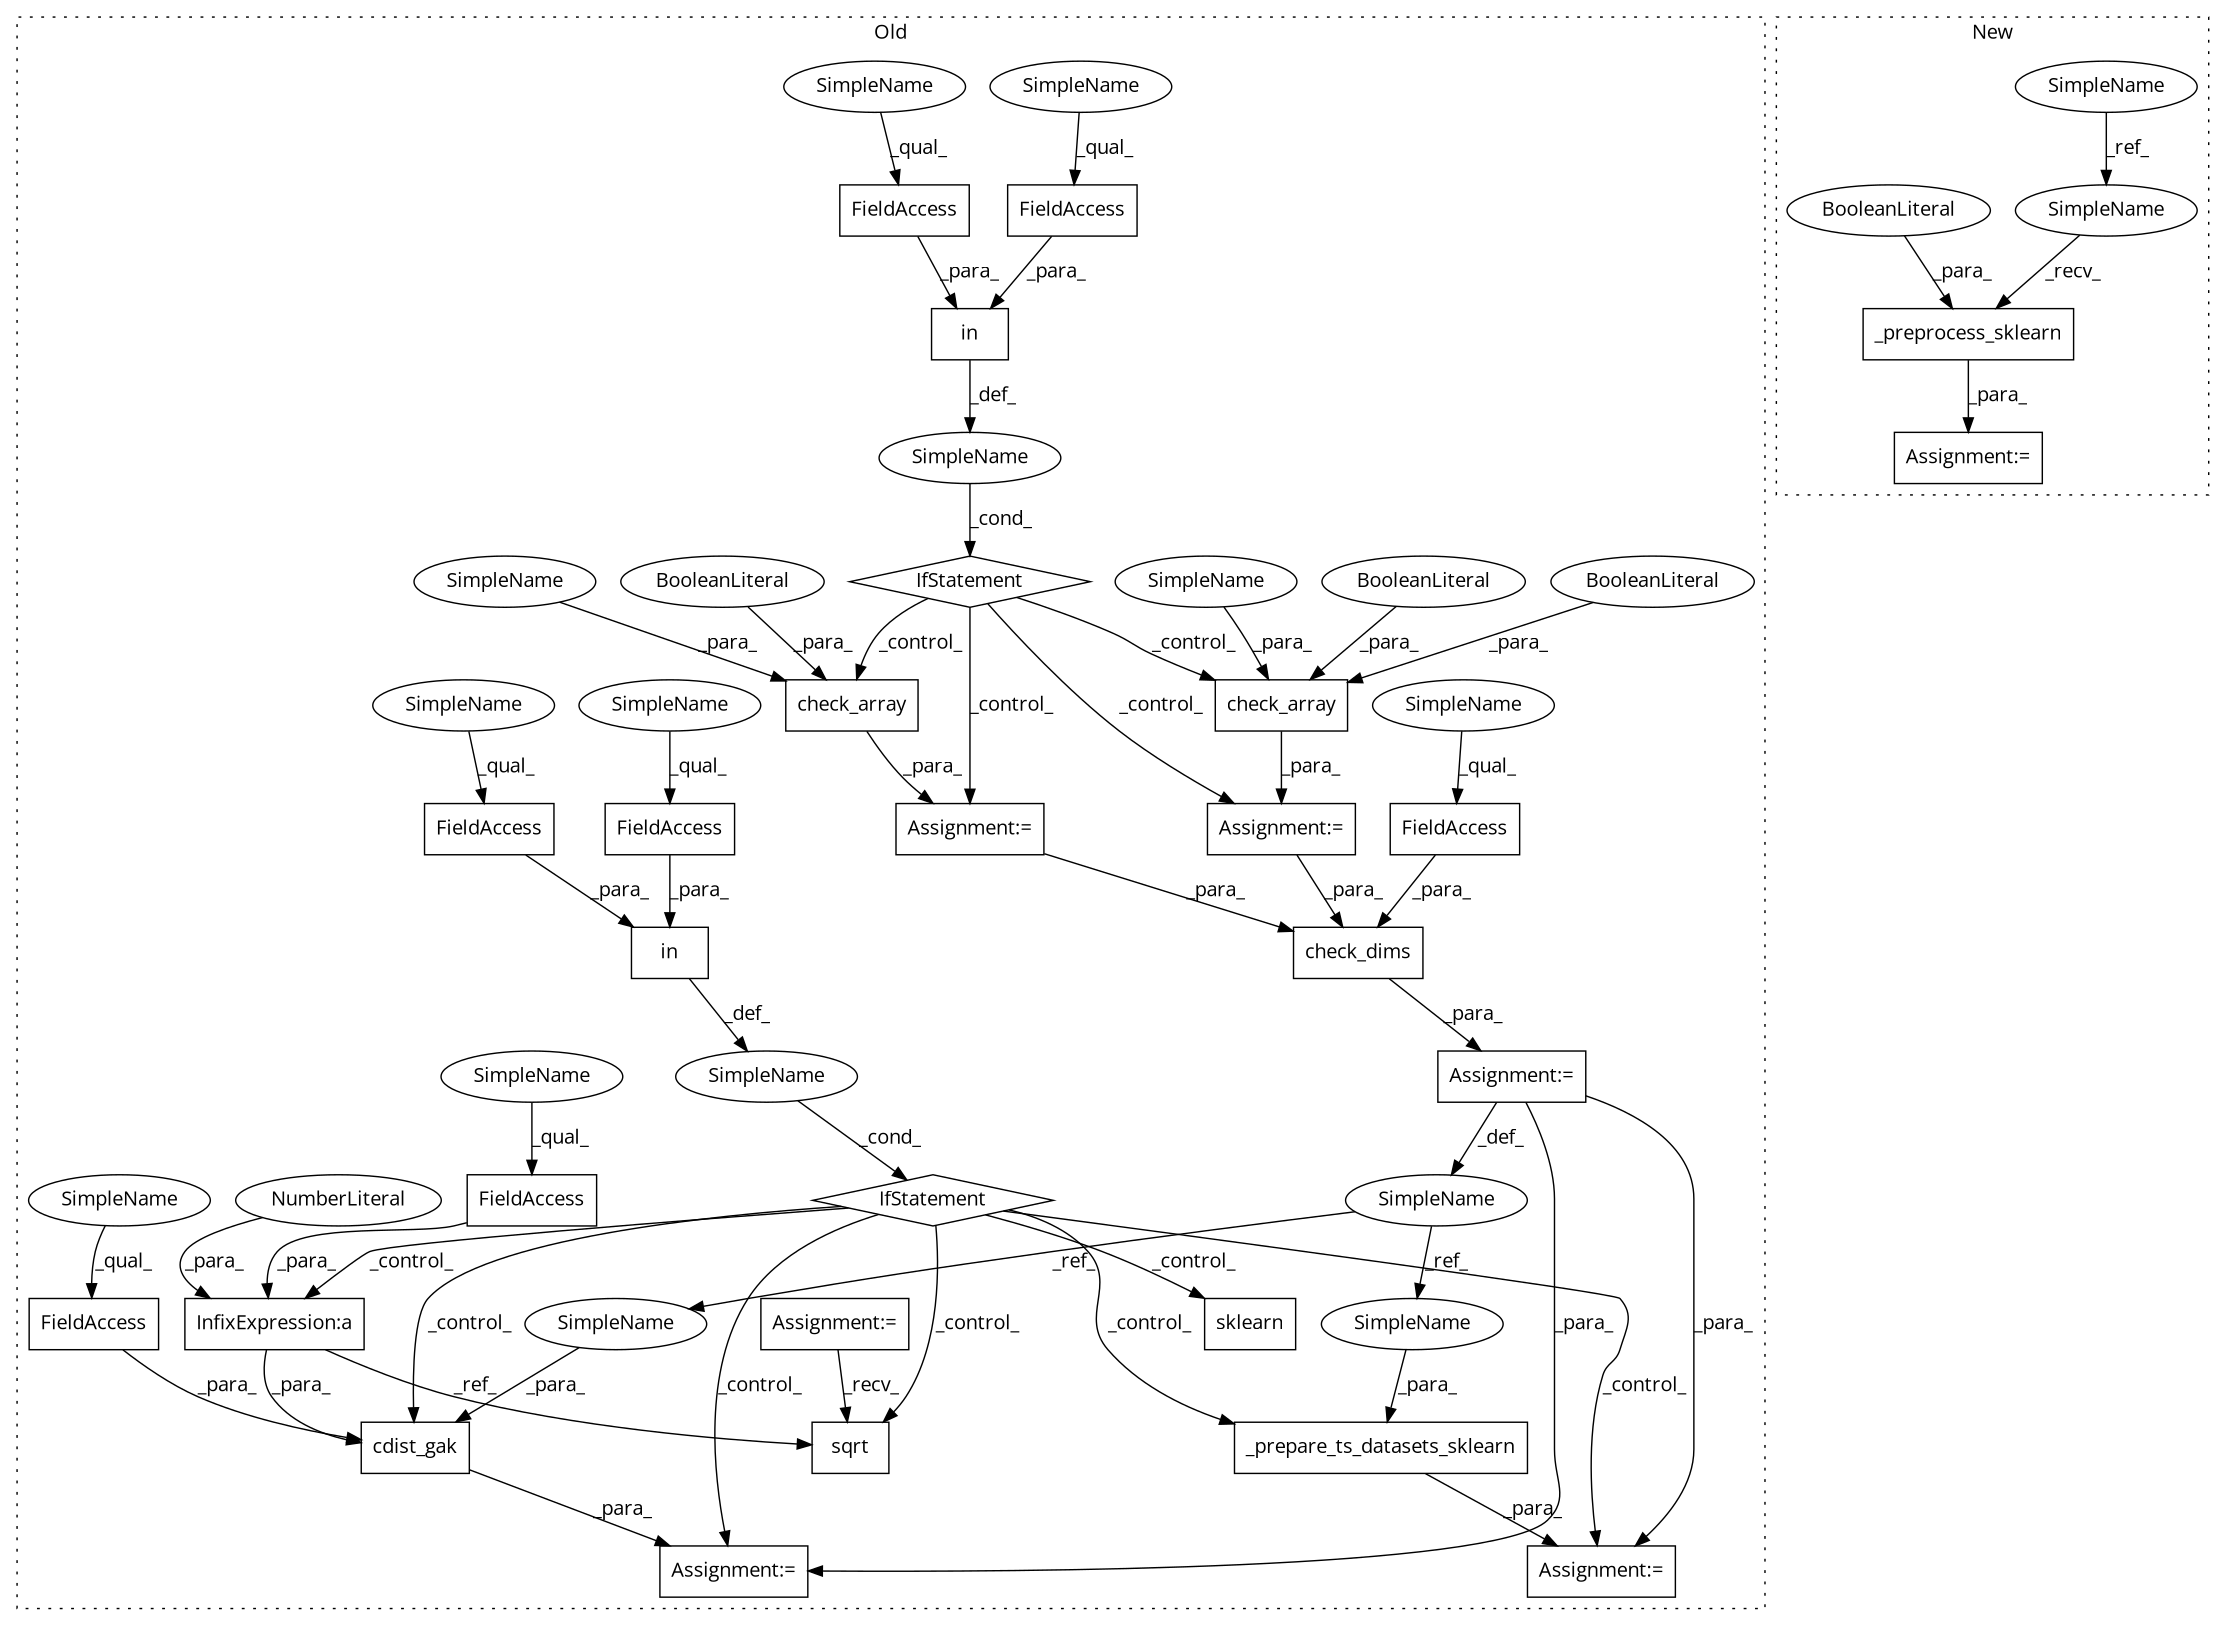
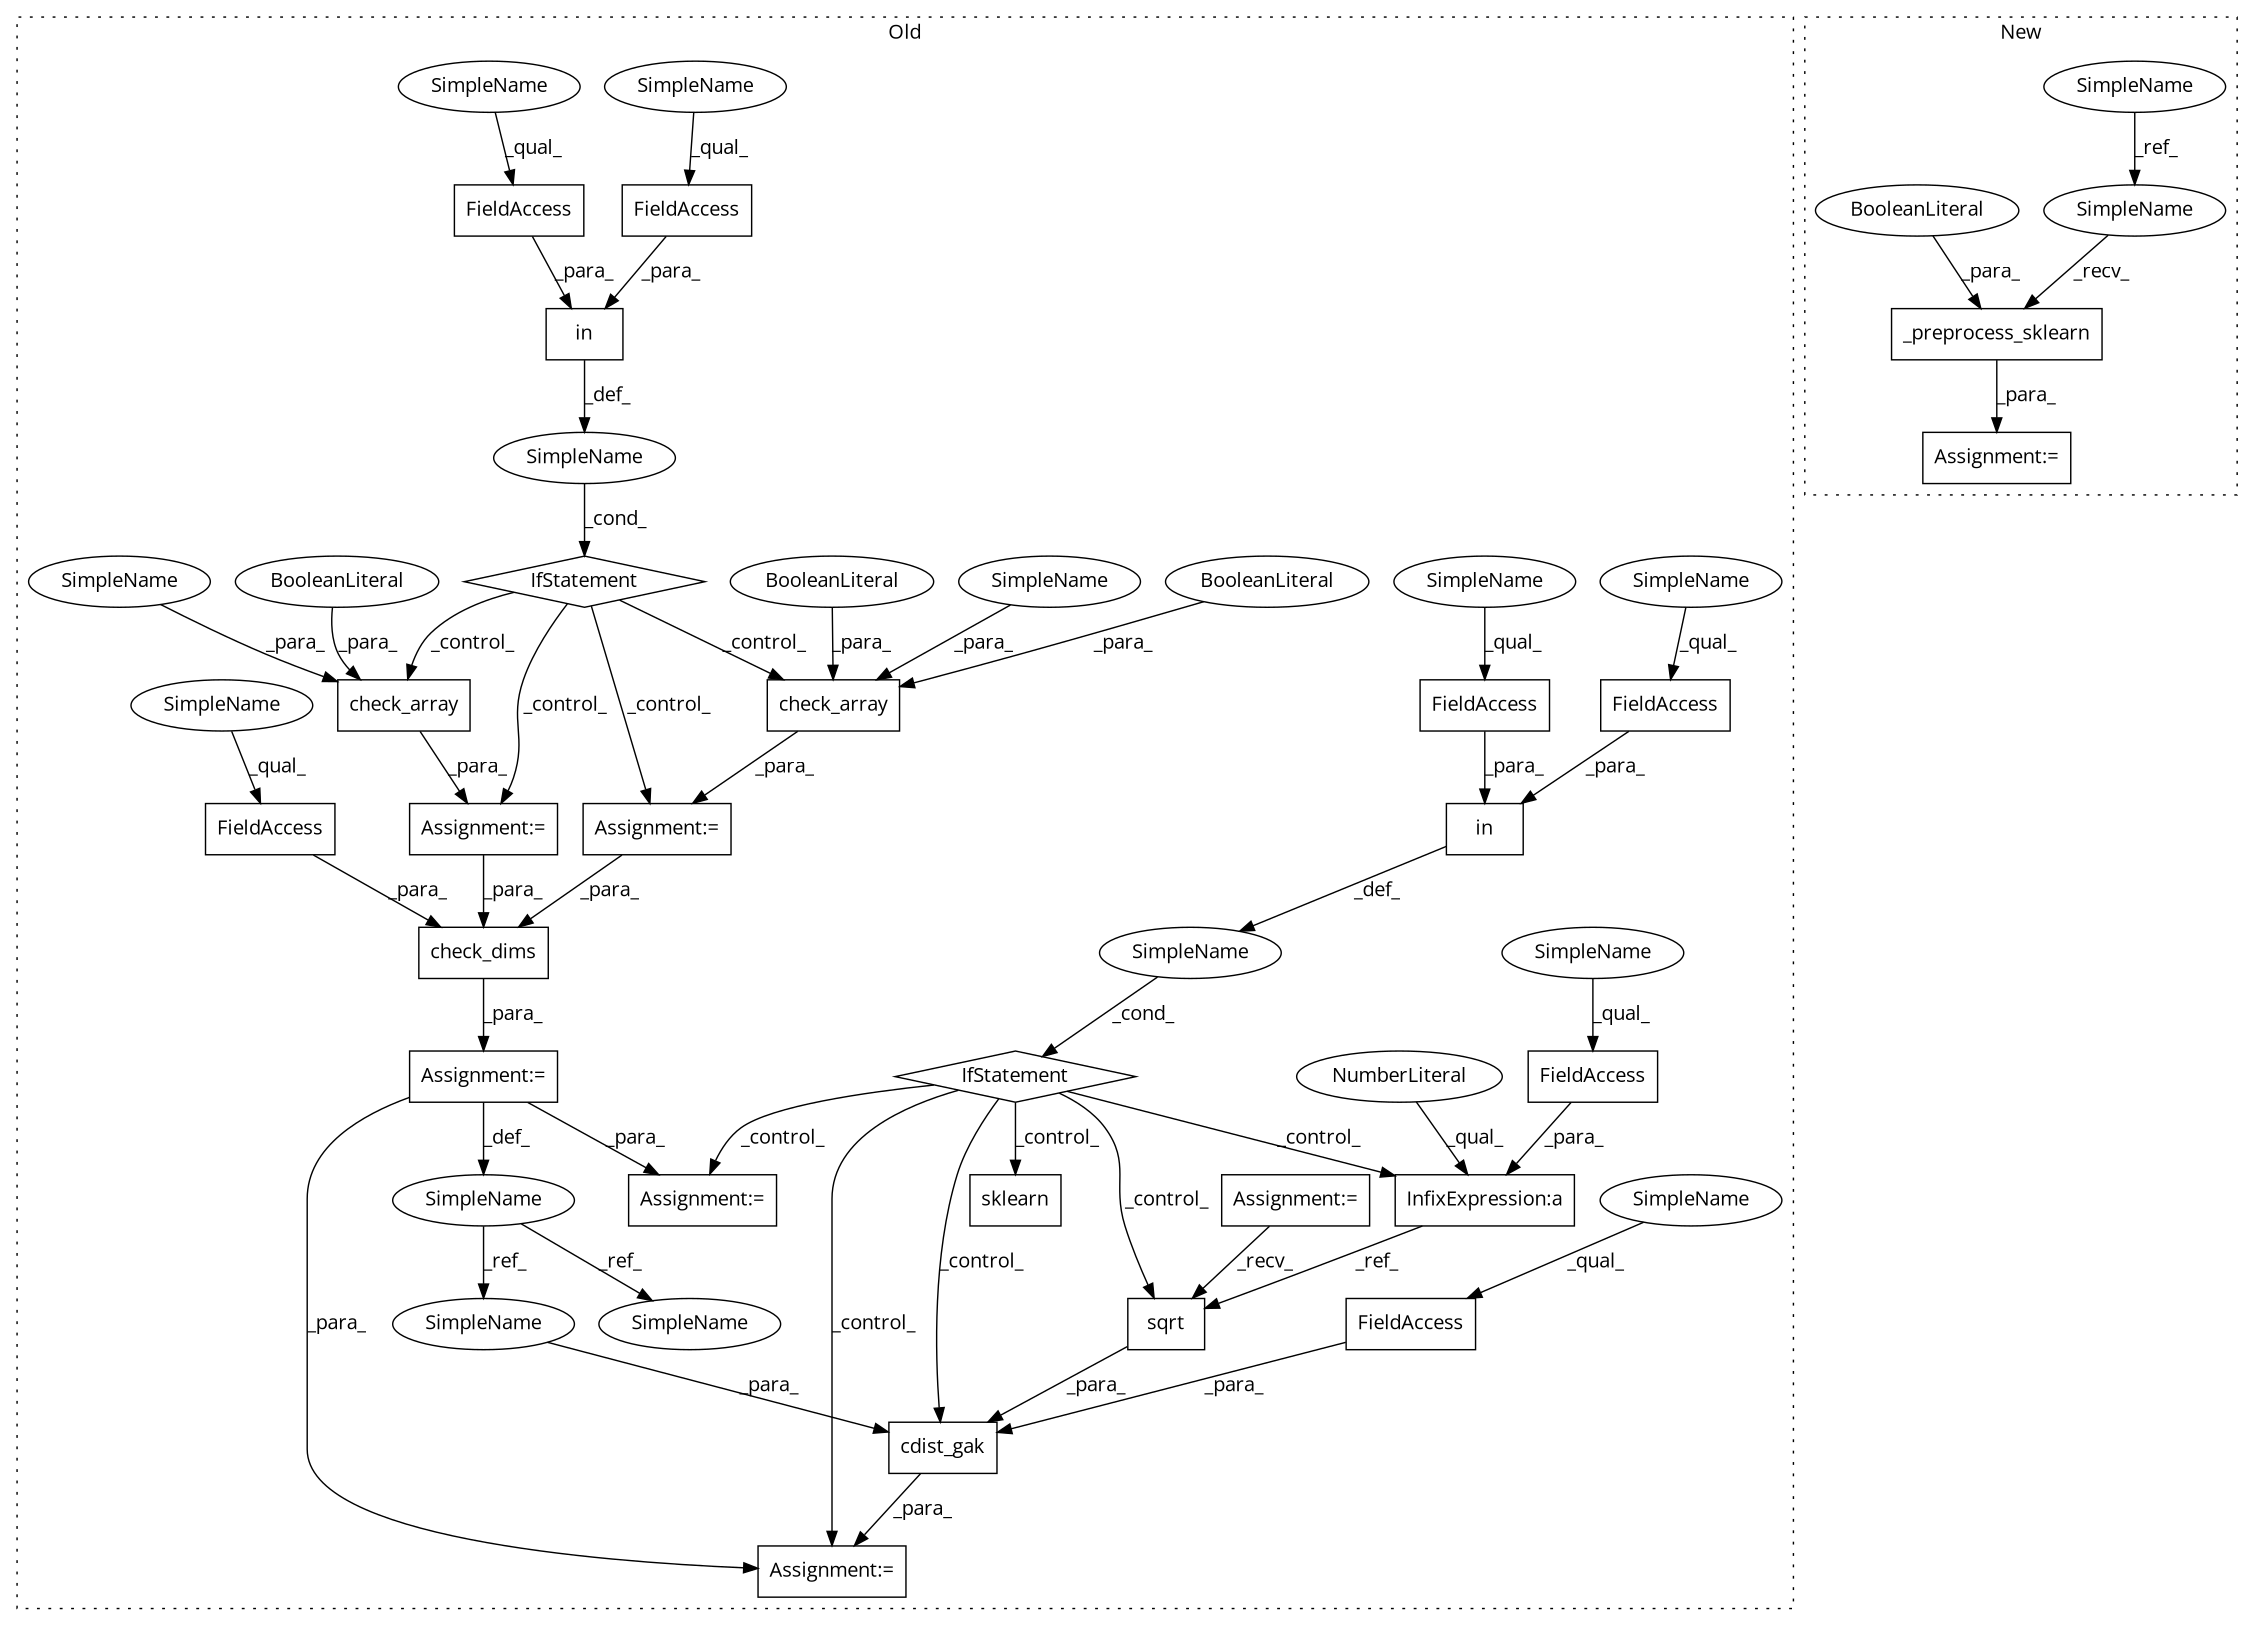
(215, 1262) -> (1475, 1138)
(285, 1411) -> (1064, 1381)
(1381, 1448) -> none
